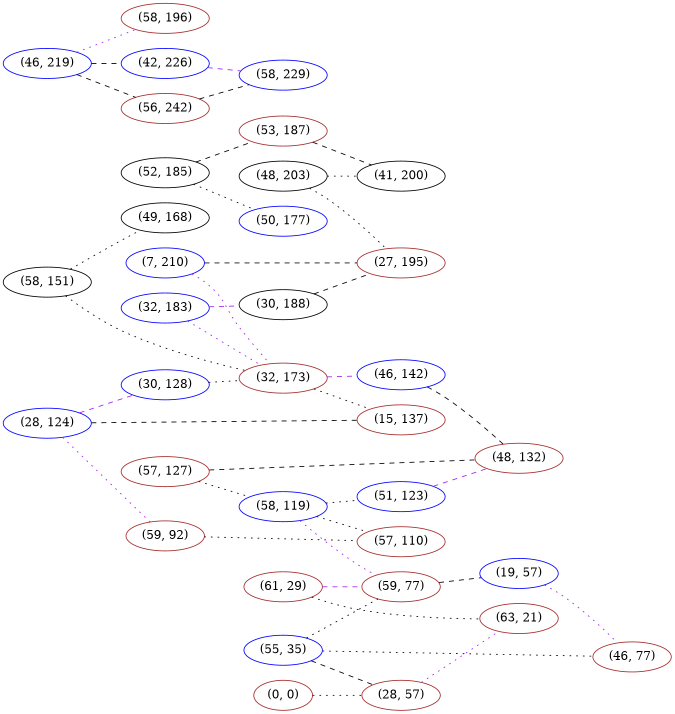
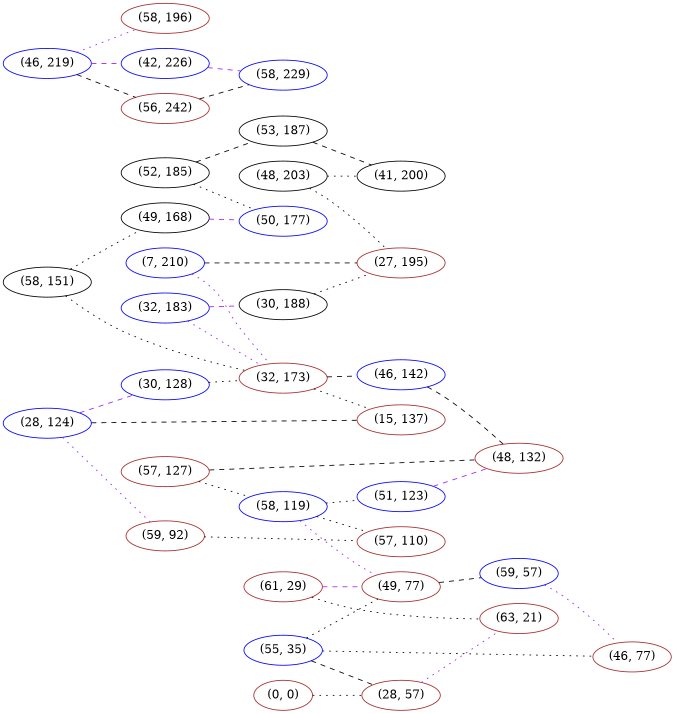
(106, 63) -> (106, 63)
(283, 131) -> (283, 131)
none -> (224, 220)
(342, 284) -> (342, 284)
(342, 376) -> (342, 376)
(519, 573) -> (519, 573)
(401, 587) -> (401, 587)
